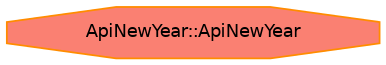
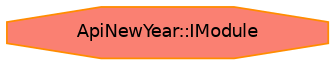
(193, 33) -> (168, 33)
